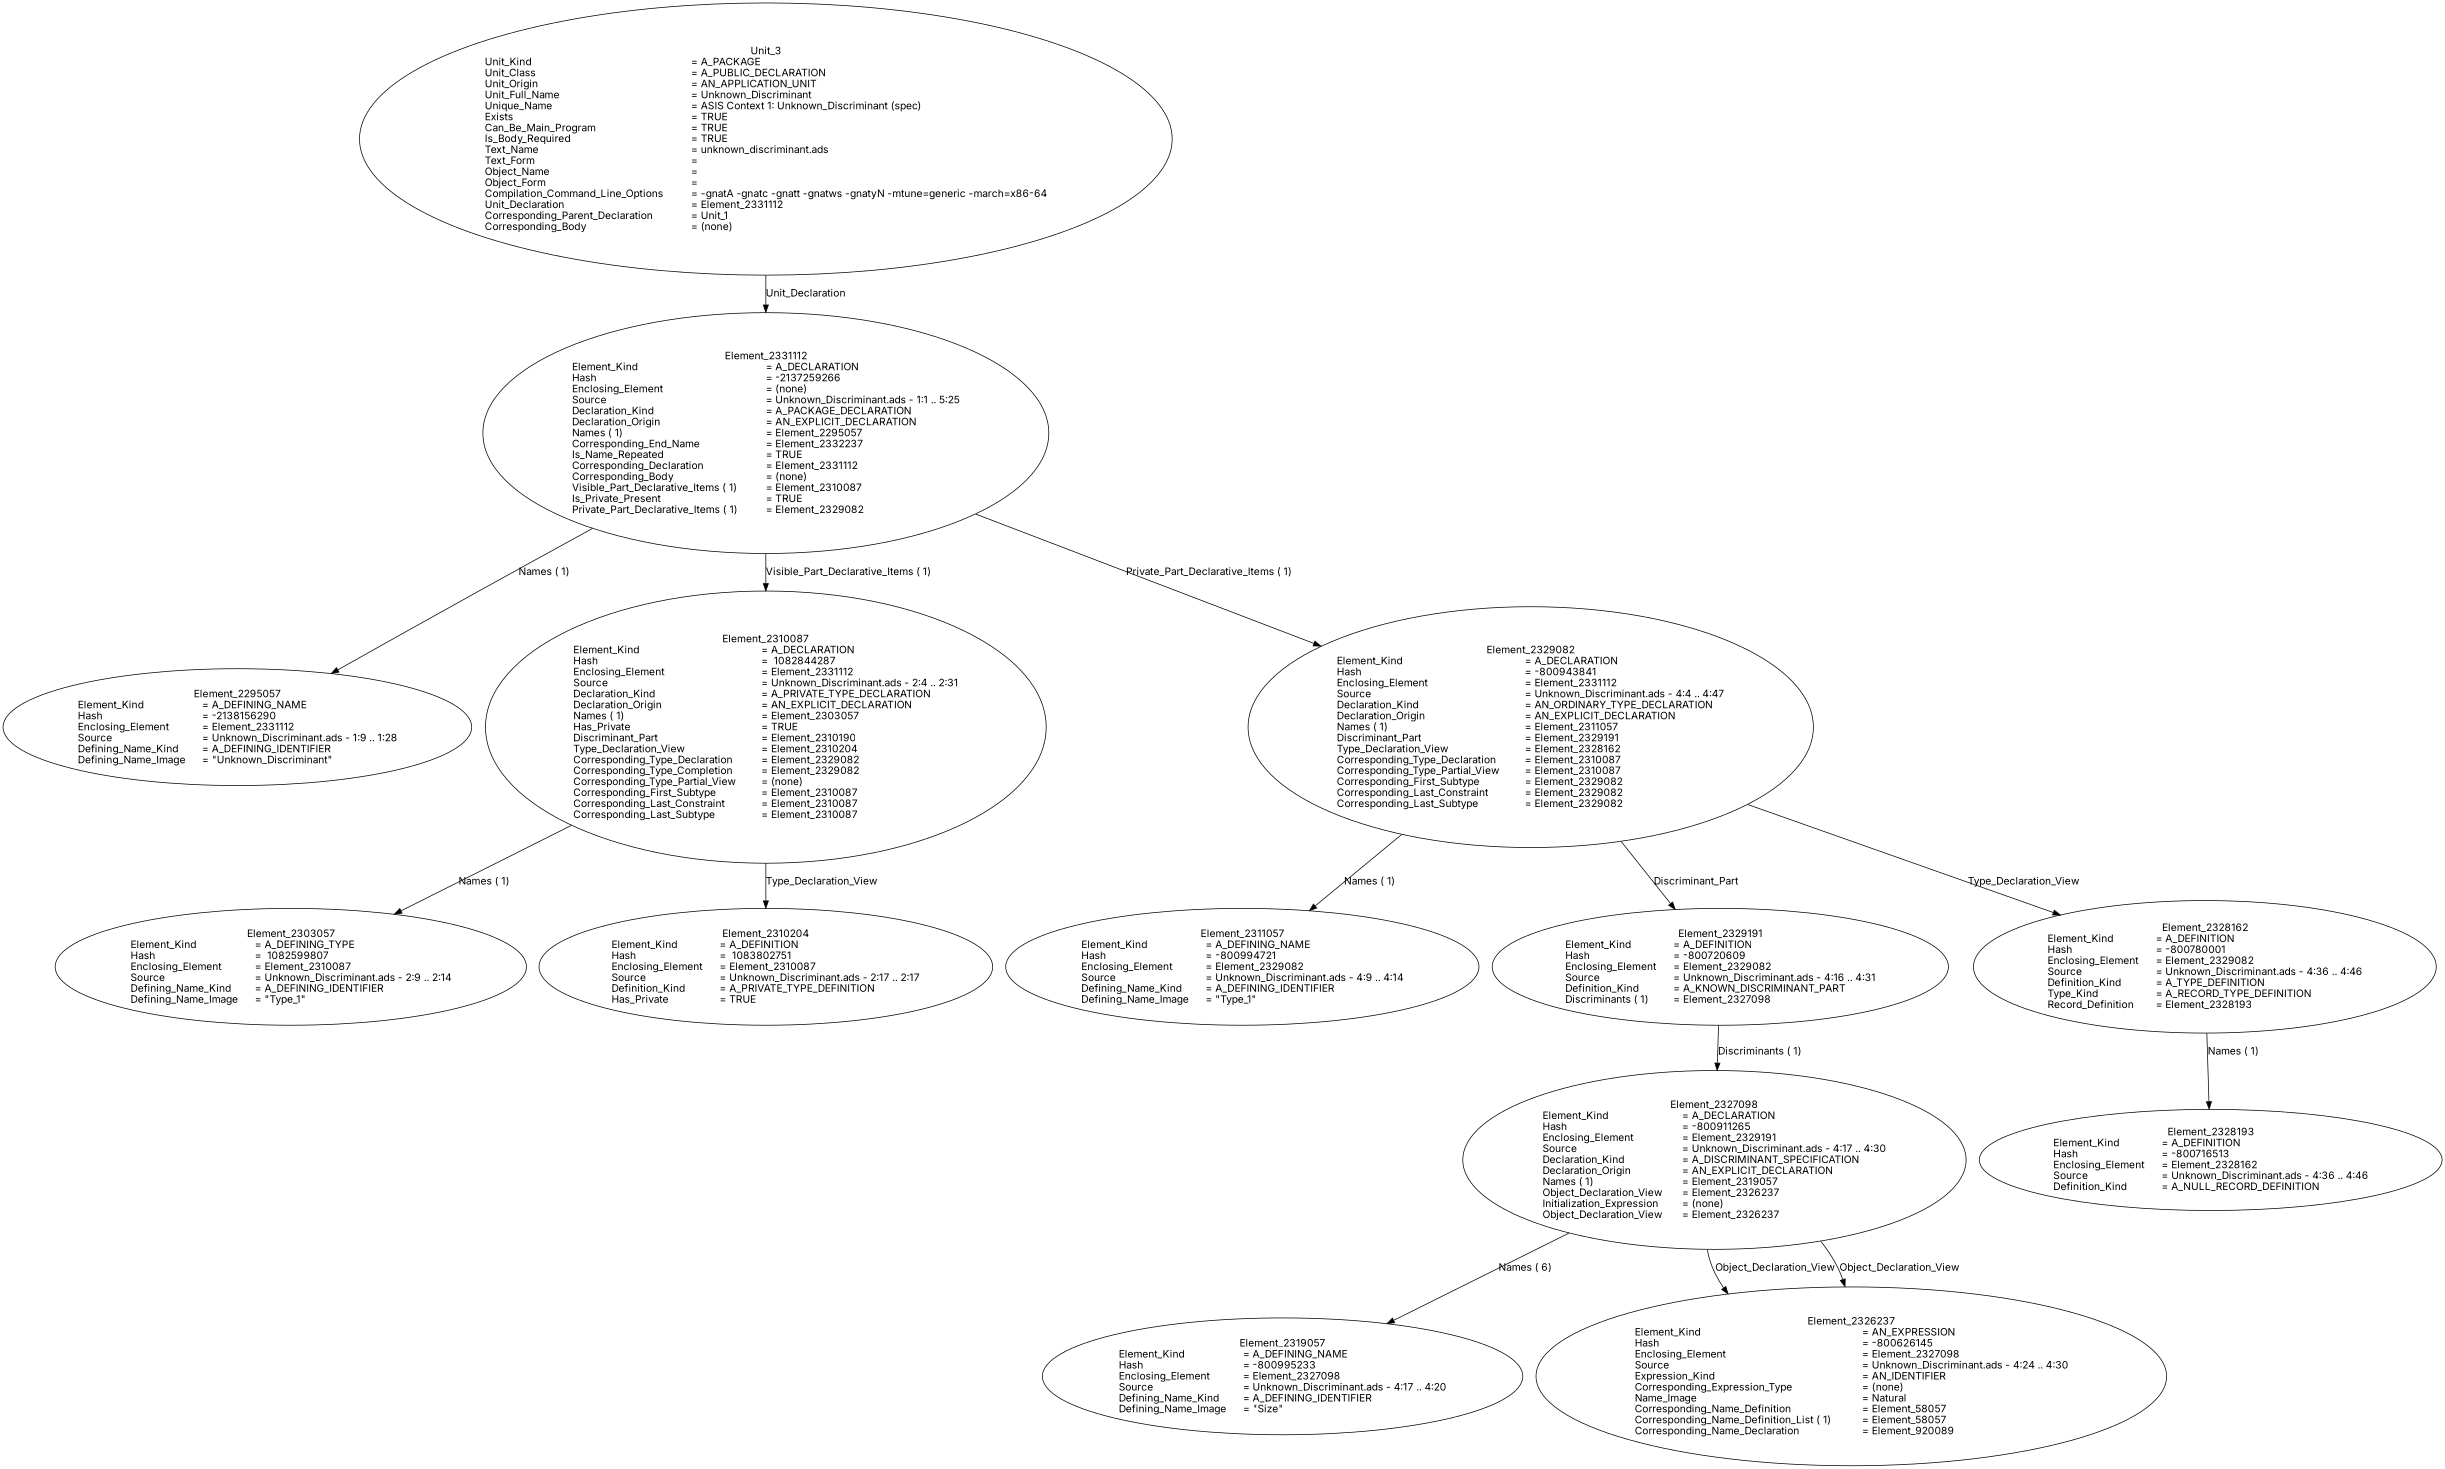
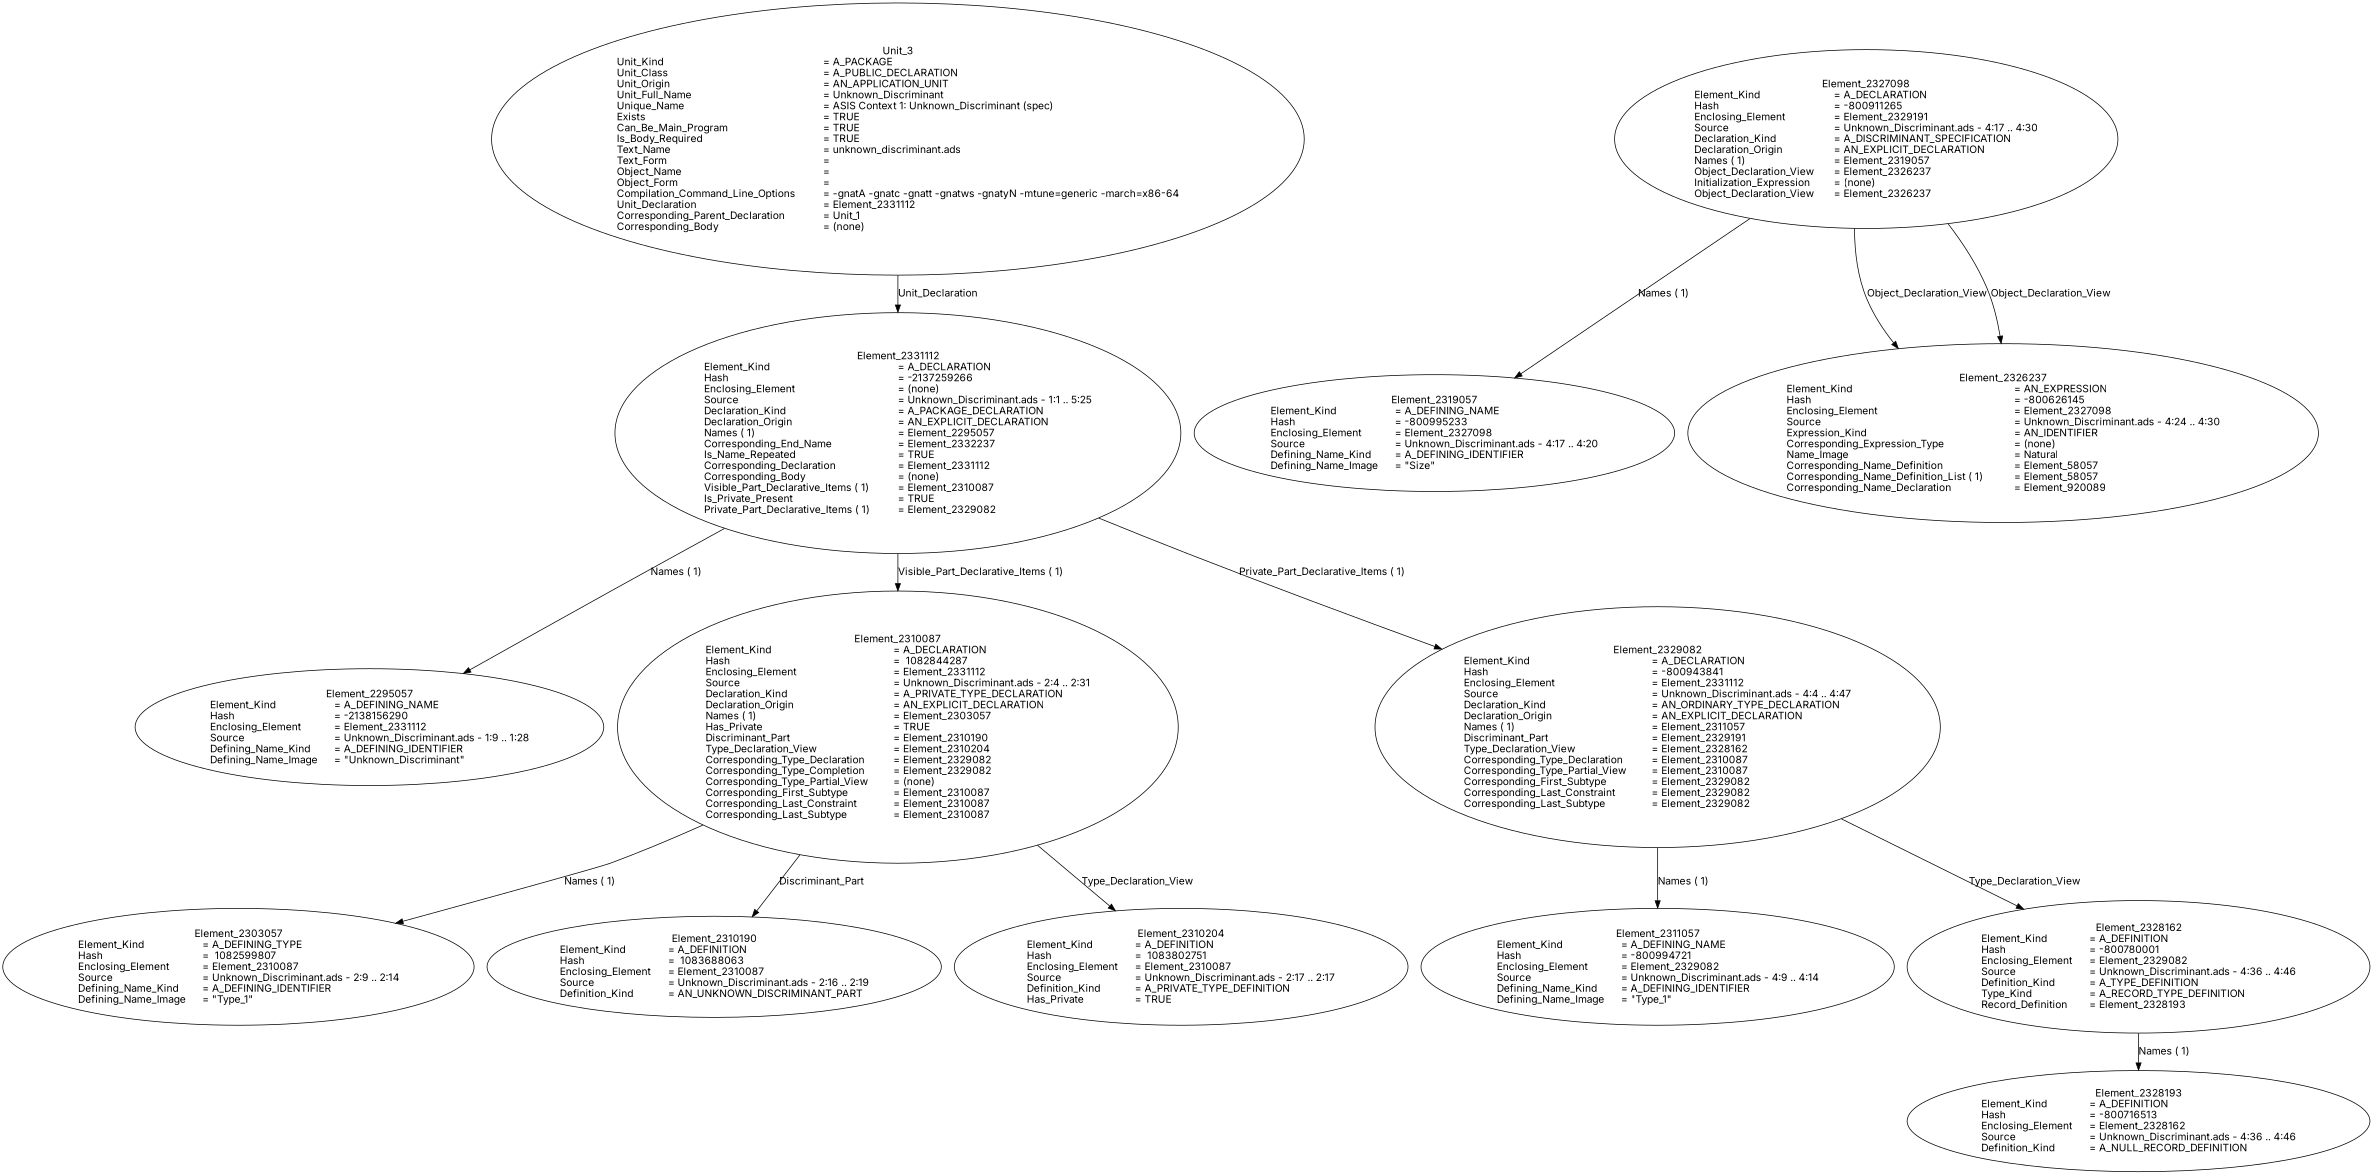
none -> (714, 967)
(1720, 967) -> none
(1525, 1268) -> (1663, 294)
